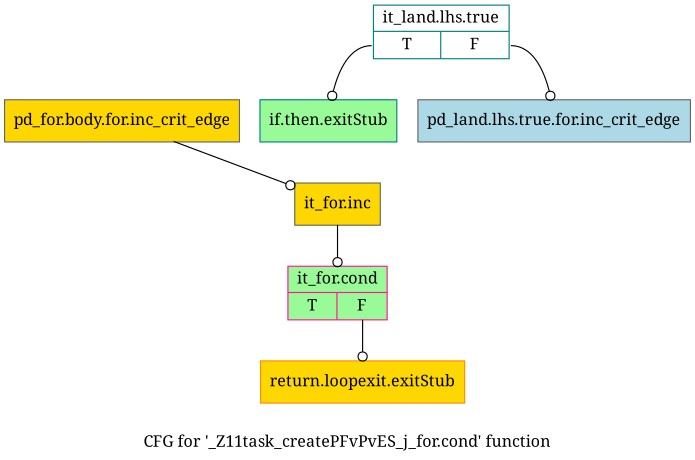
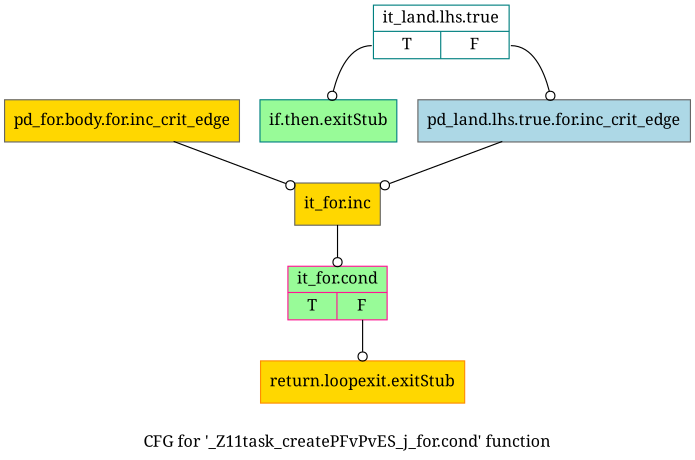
none -> (446, 162)
